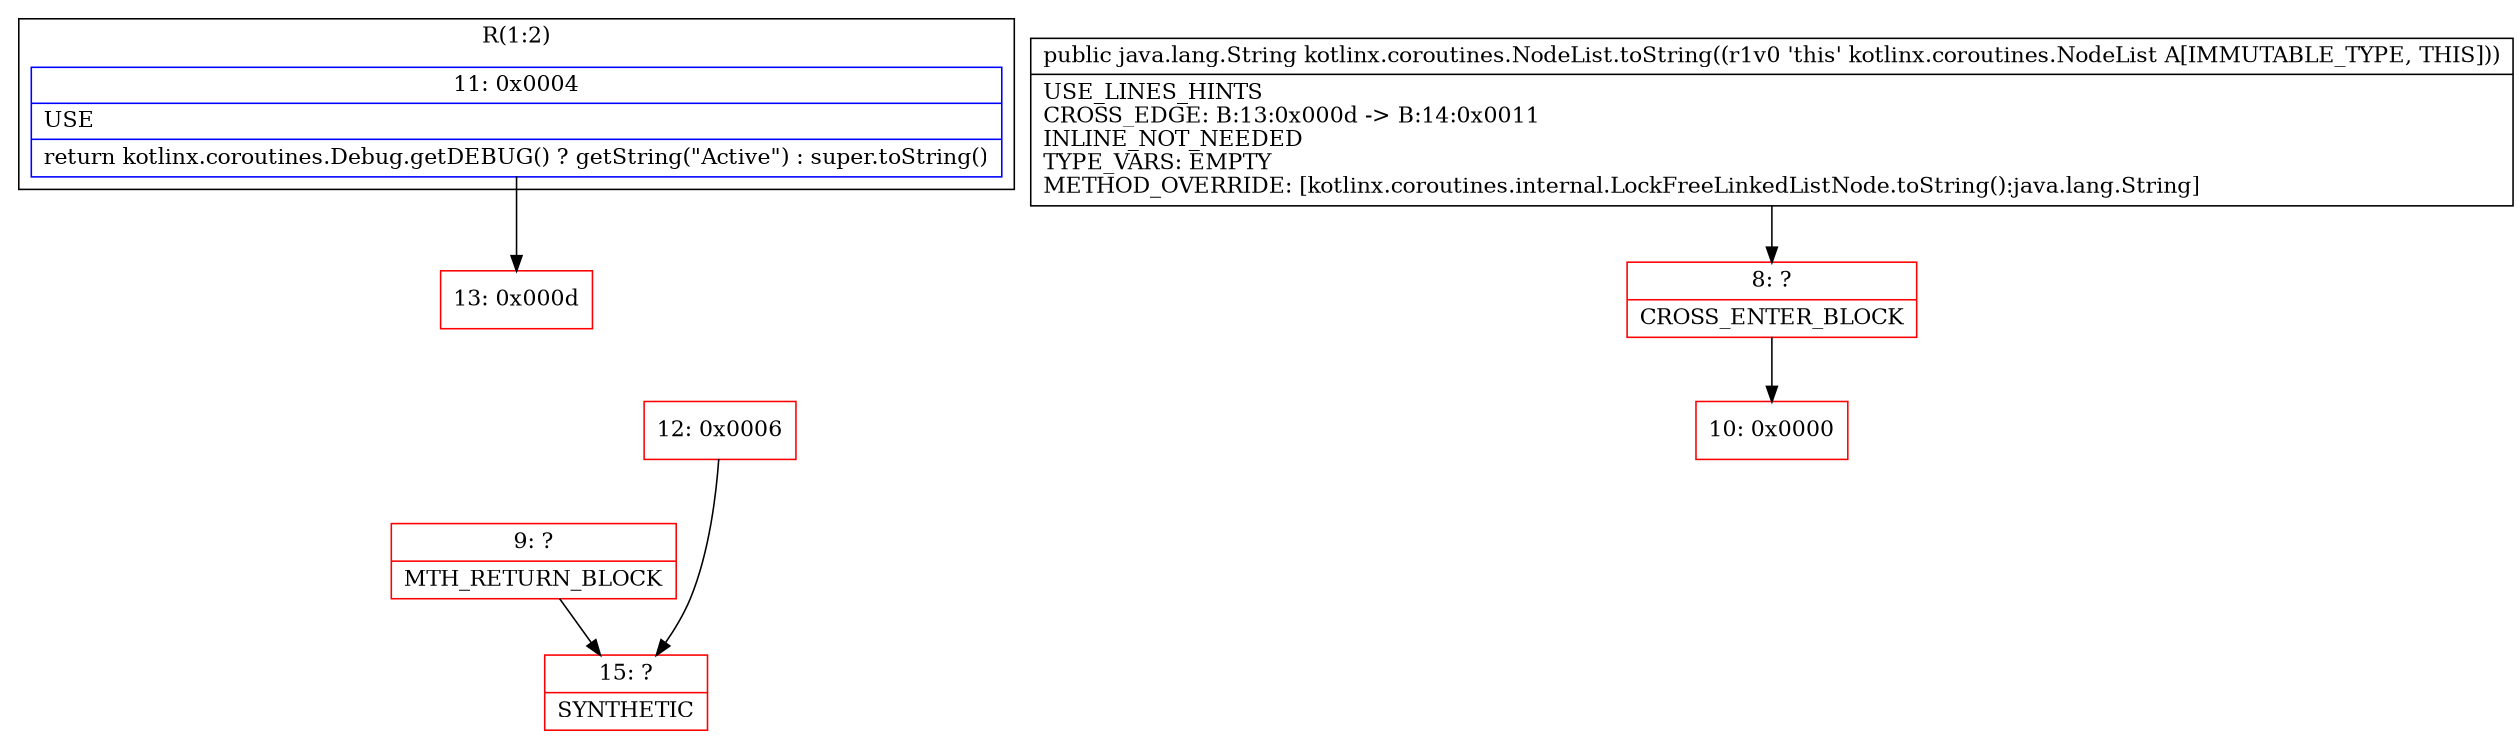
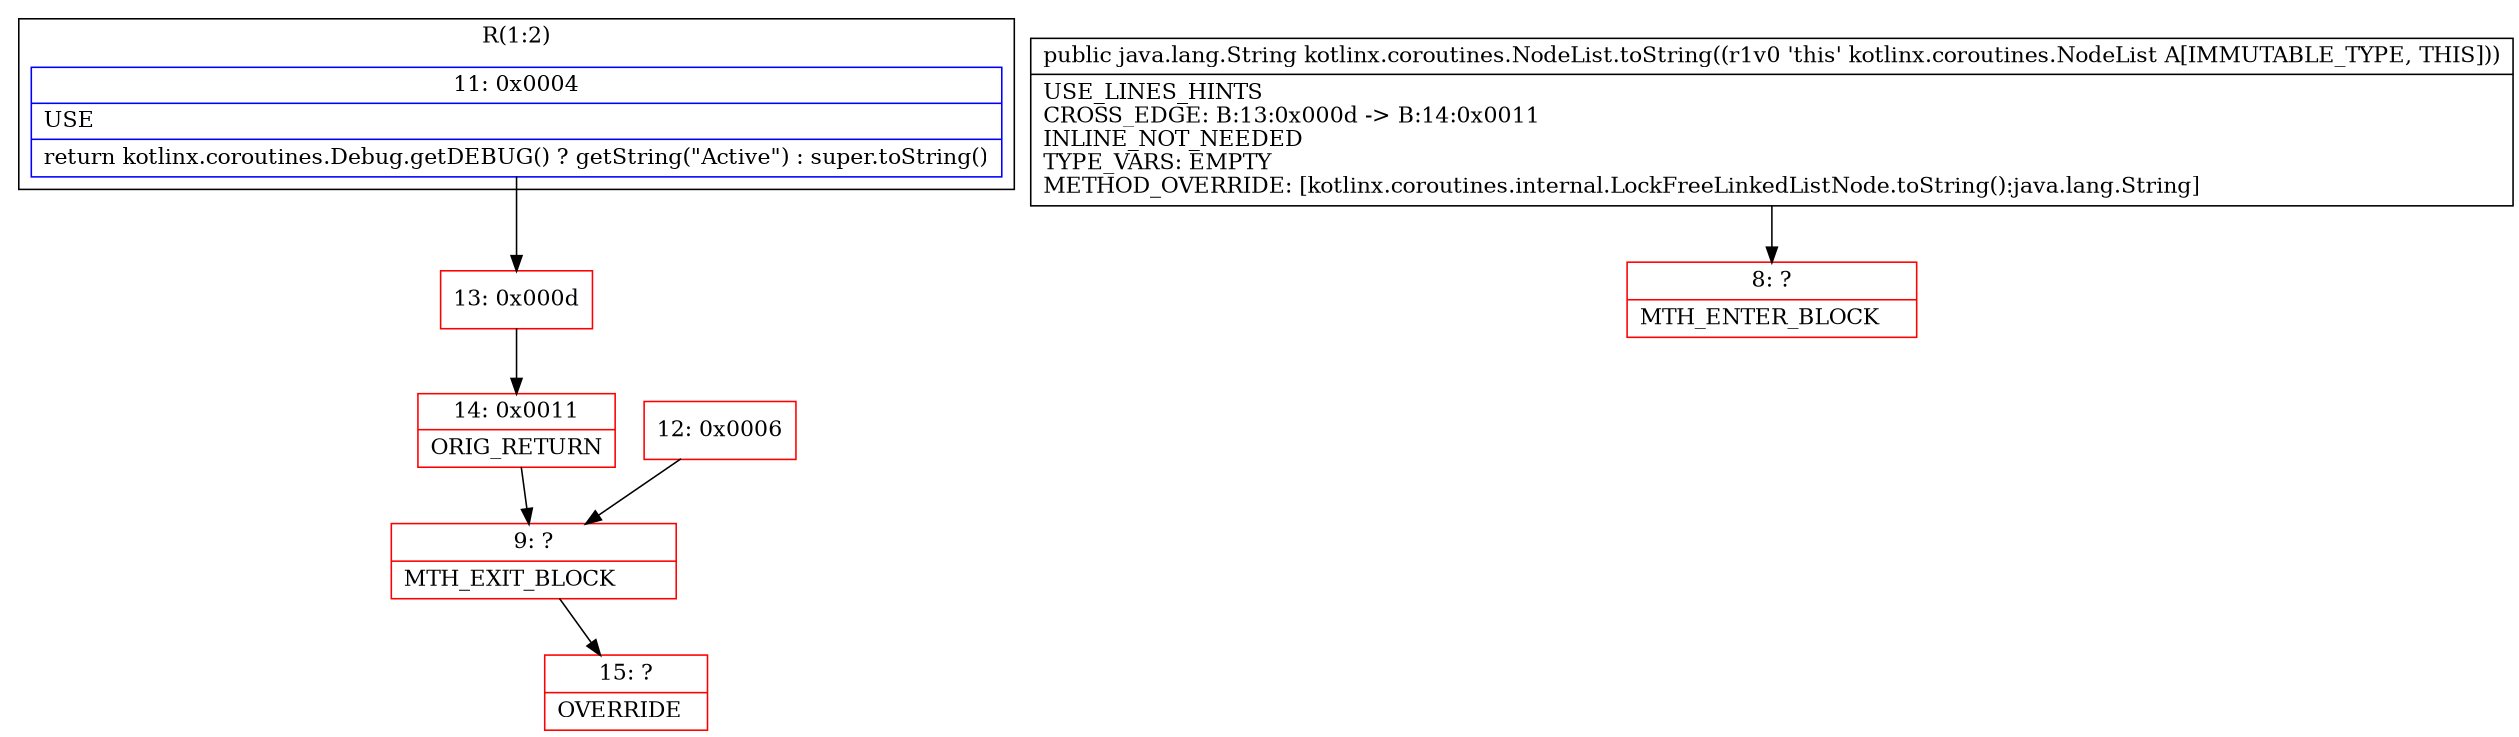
(1772, 318) -> (1760, 318)
none -> (517, 430)
(1772, 430) -> none
(704, 555) -> (640, 487)
(534, 579) -> (510, 579)
(626, 711) -> (620, 711)
